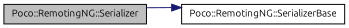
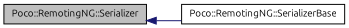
(159, 8) -> (169, 21)
